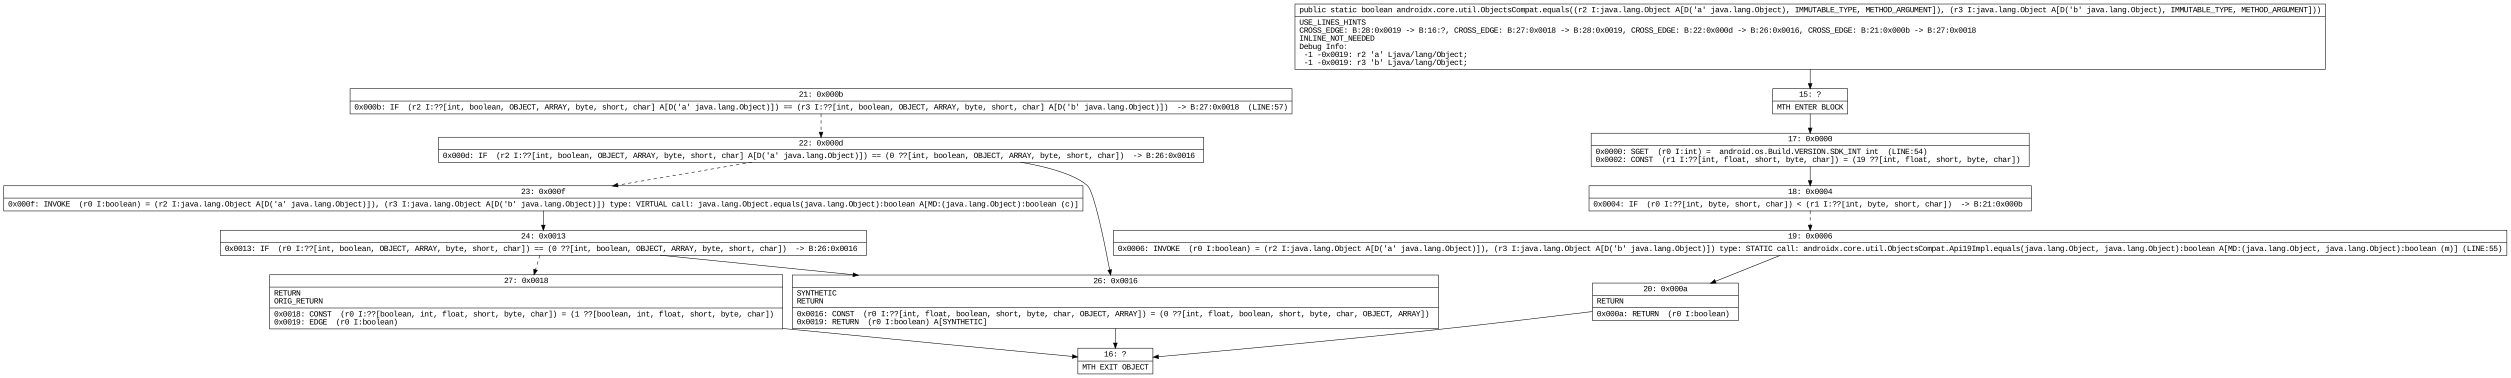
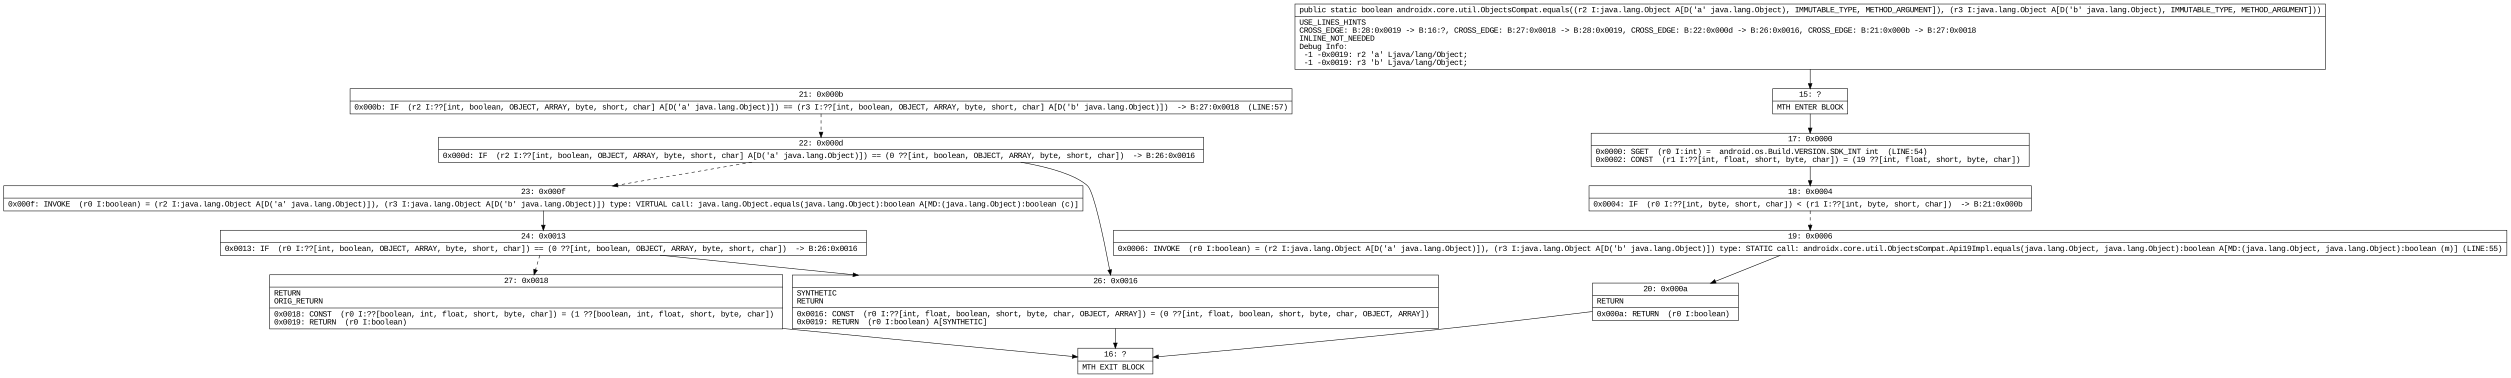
(338, 322) -> (343, 322)
(1115, 367) -> (1113, 367)
